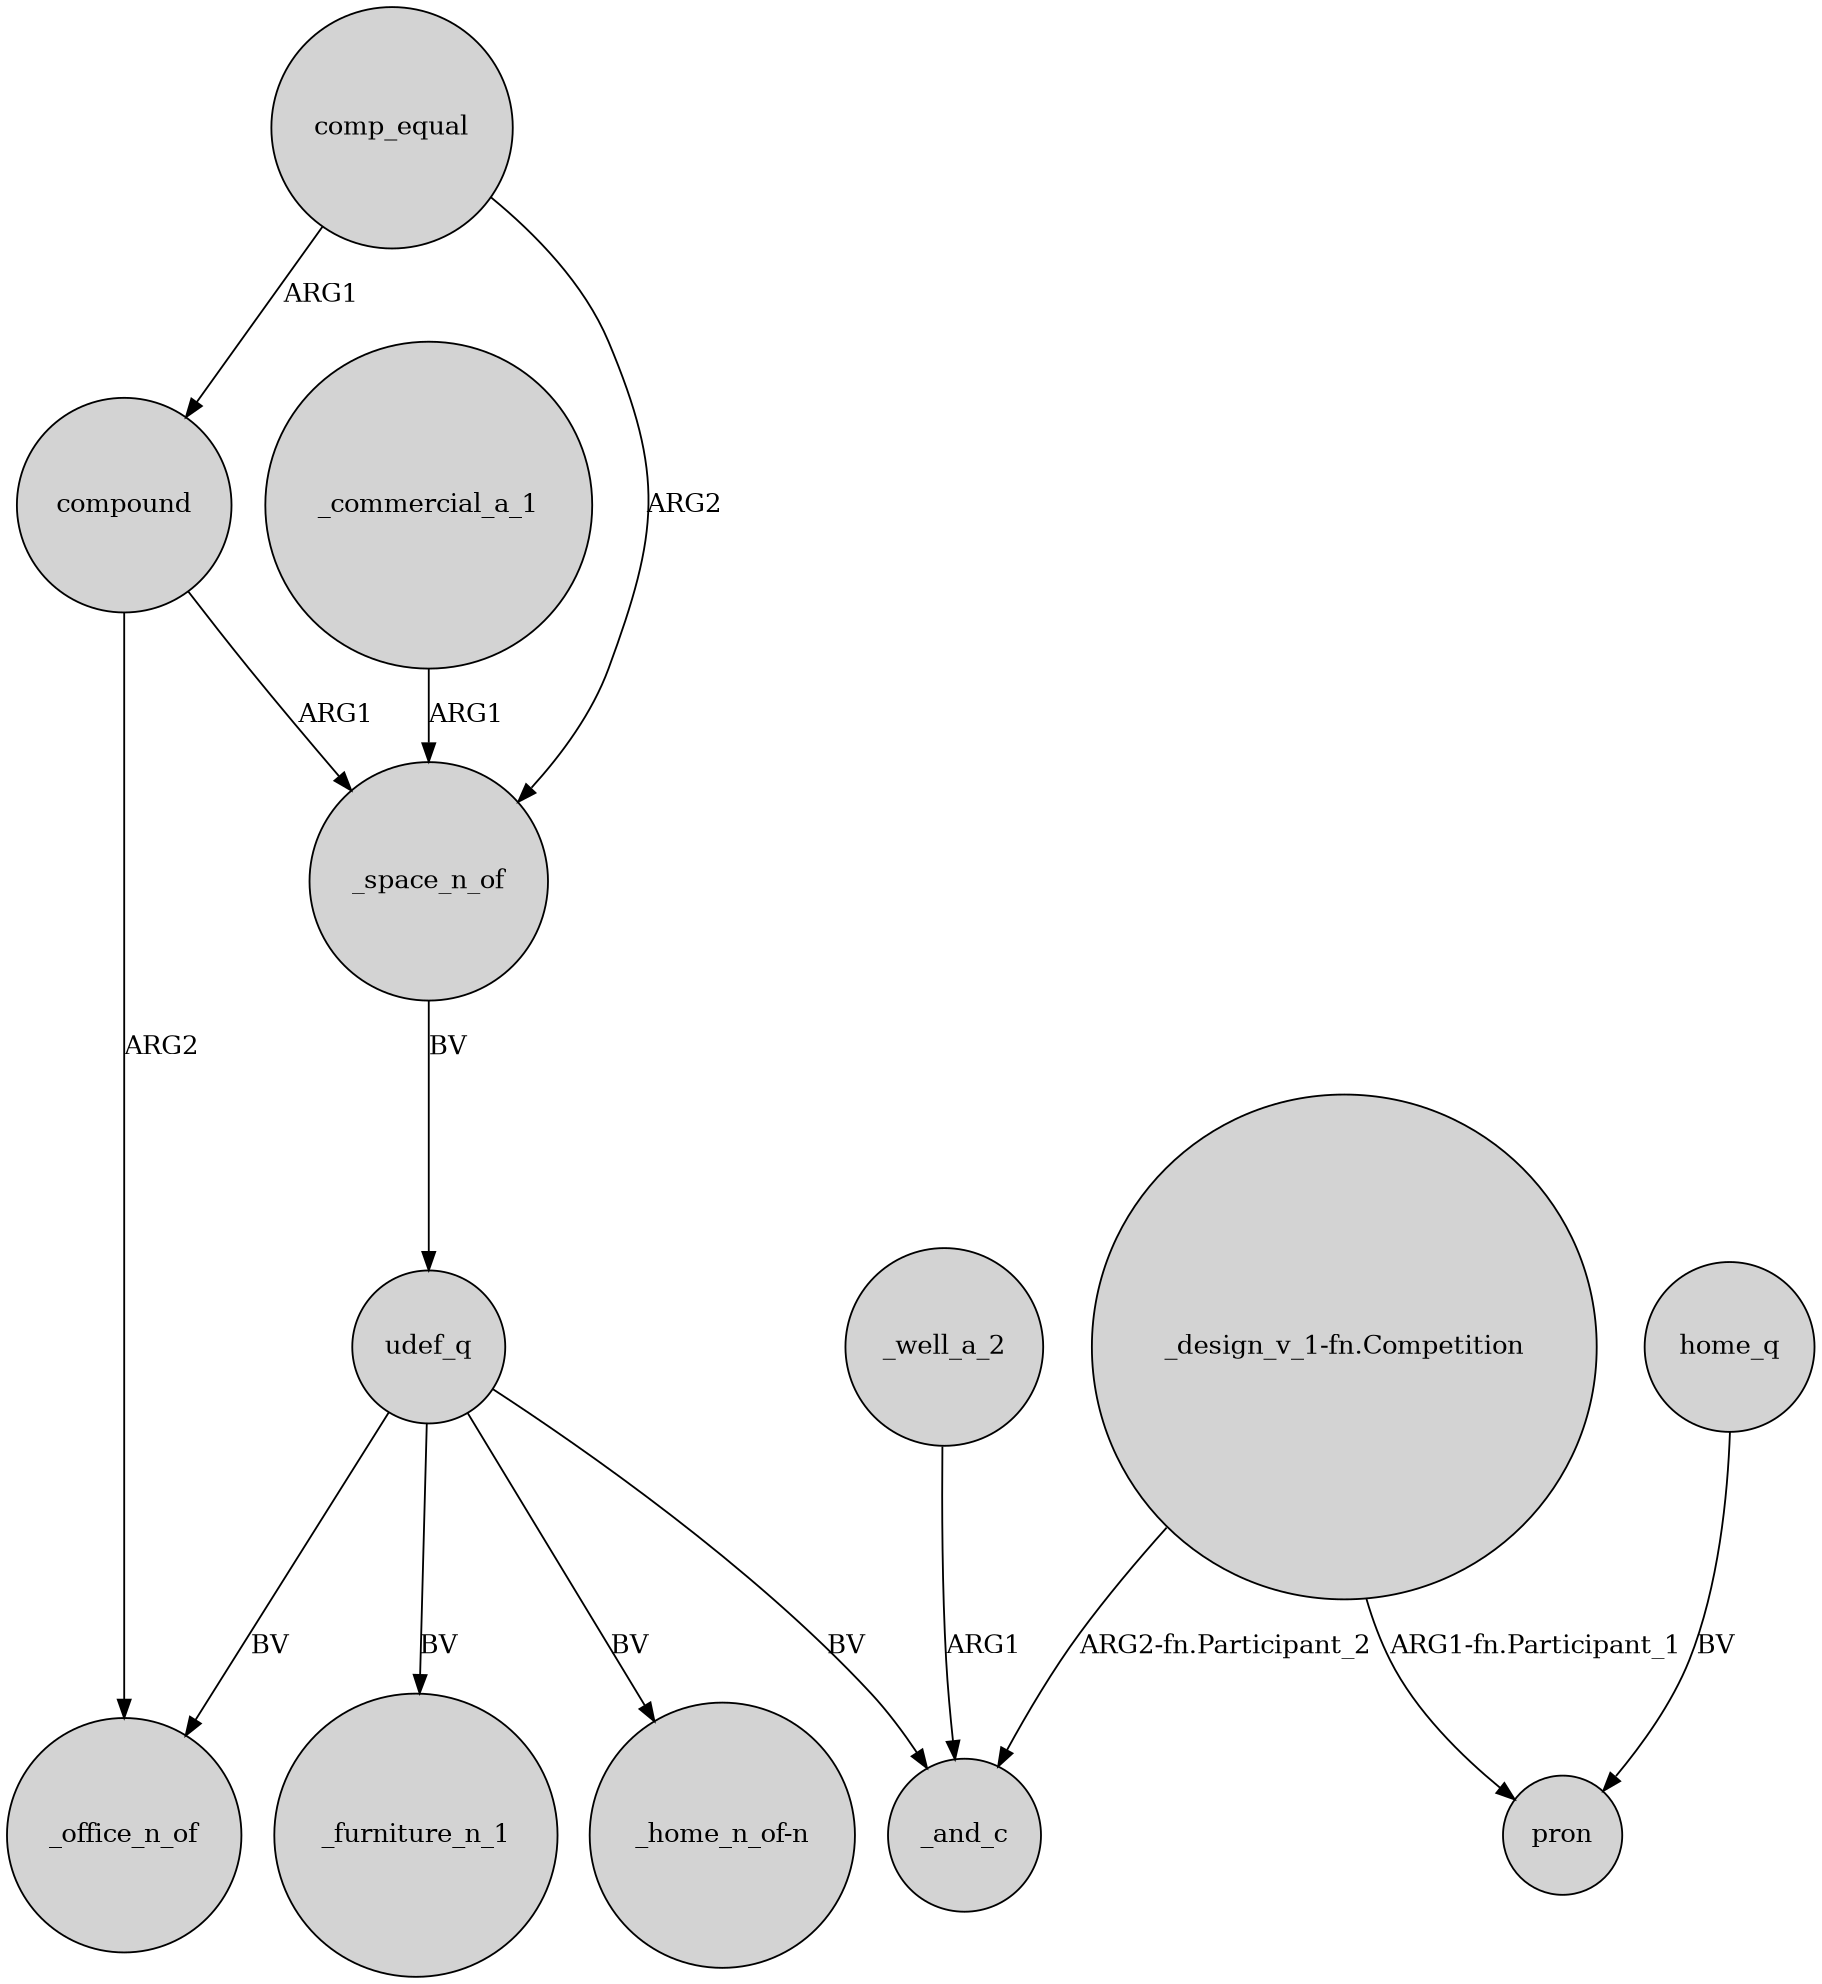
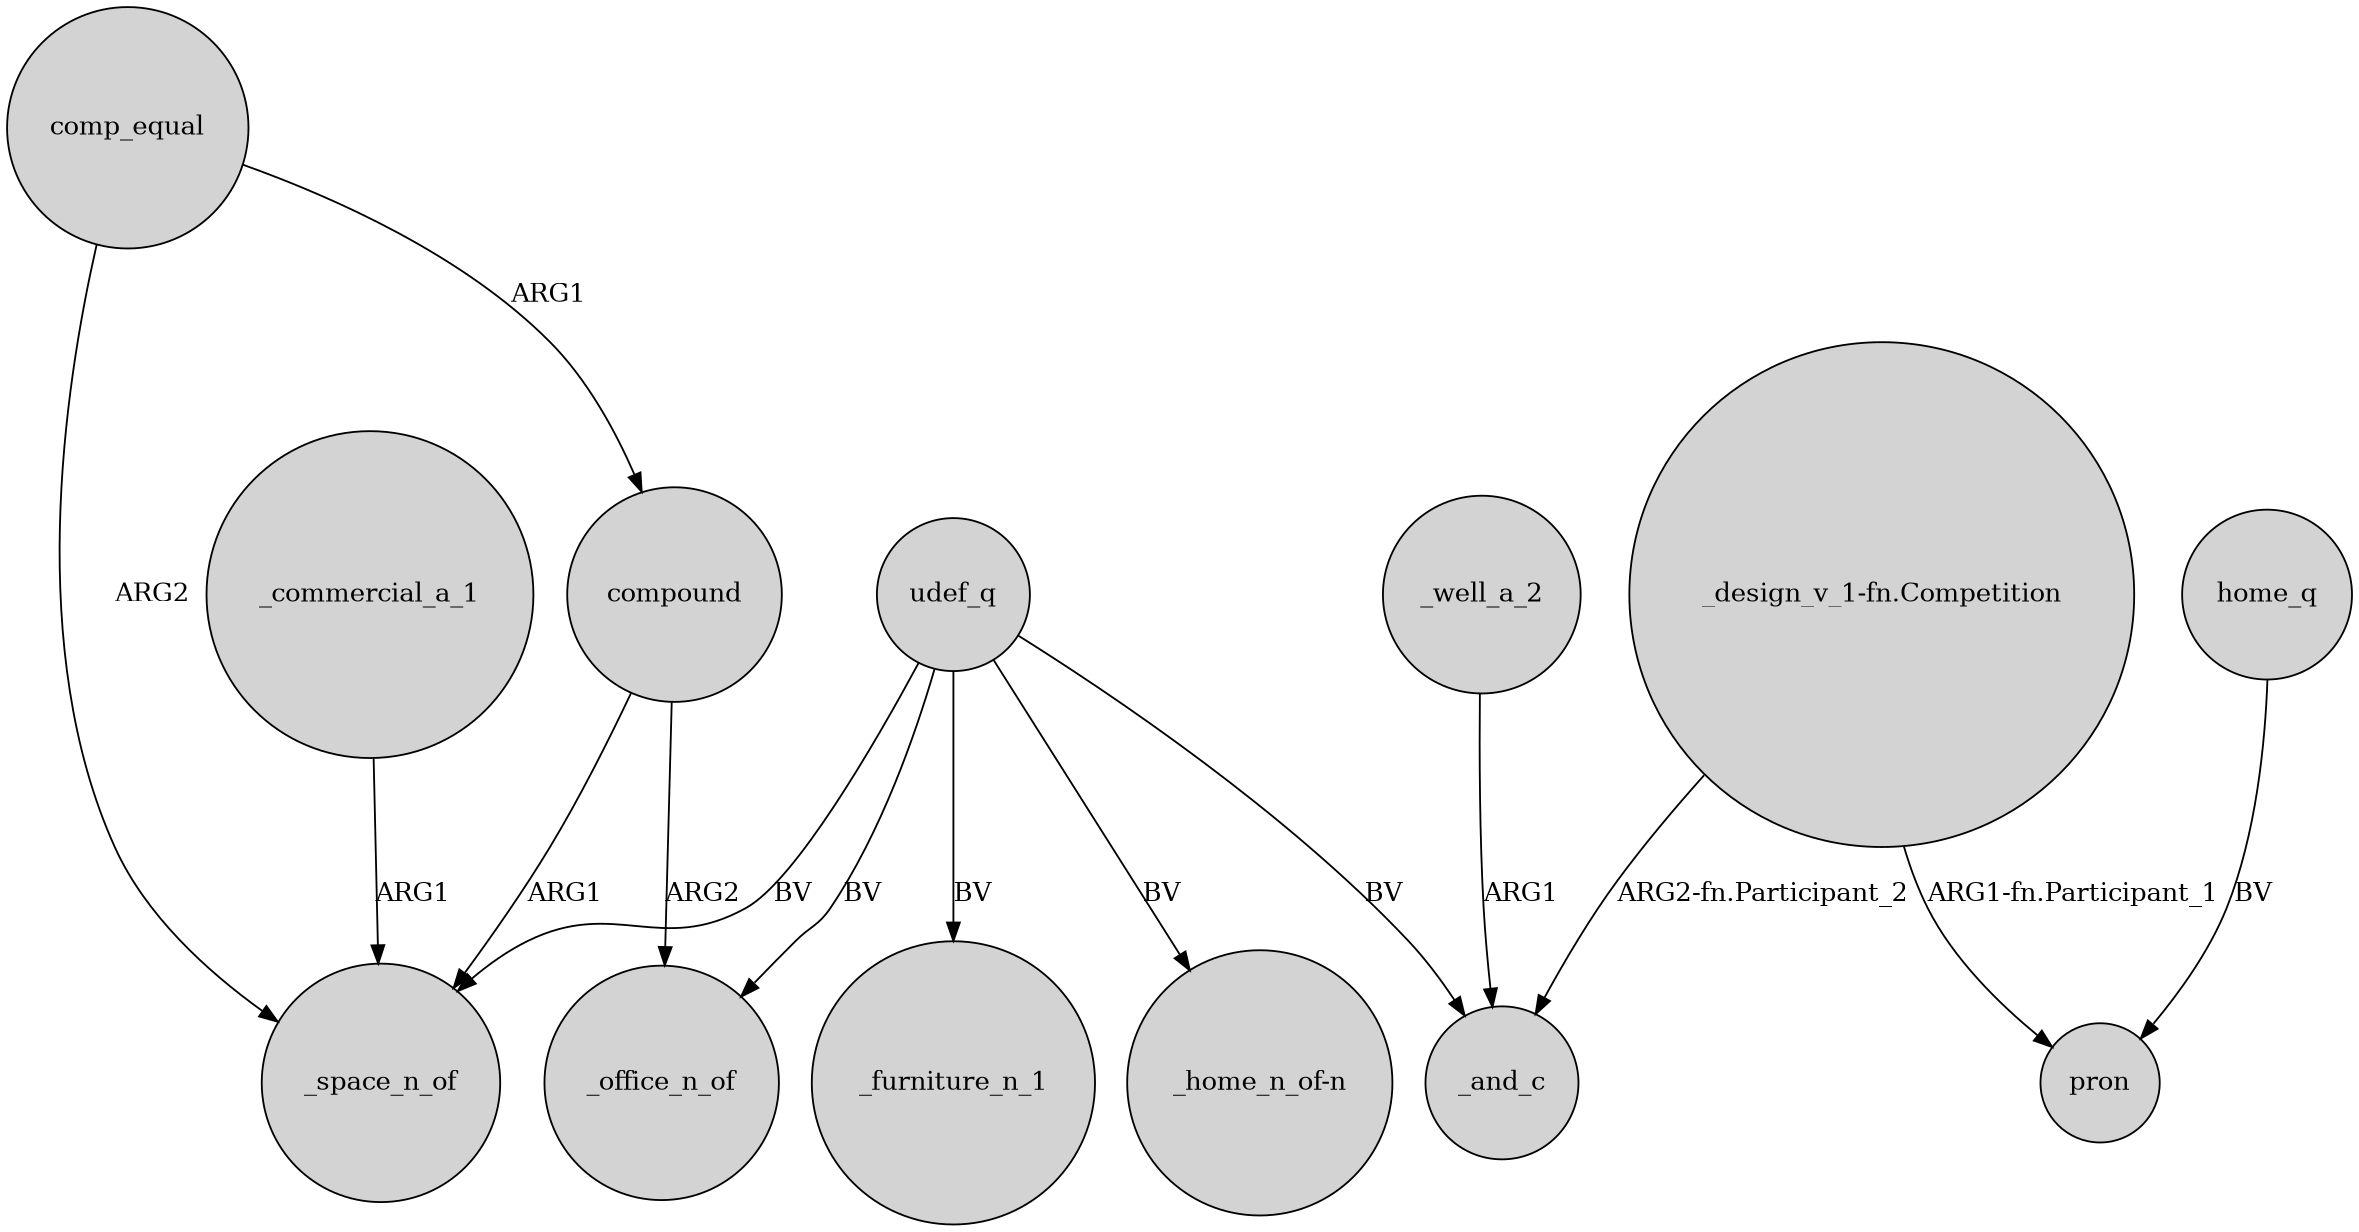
(429, 1126) -> (750, 905)
